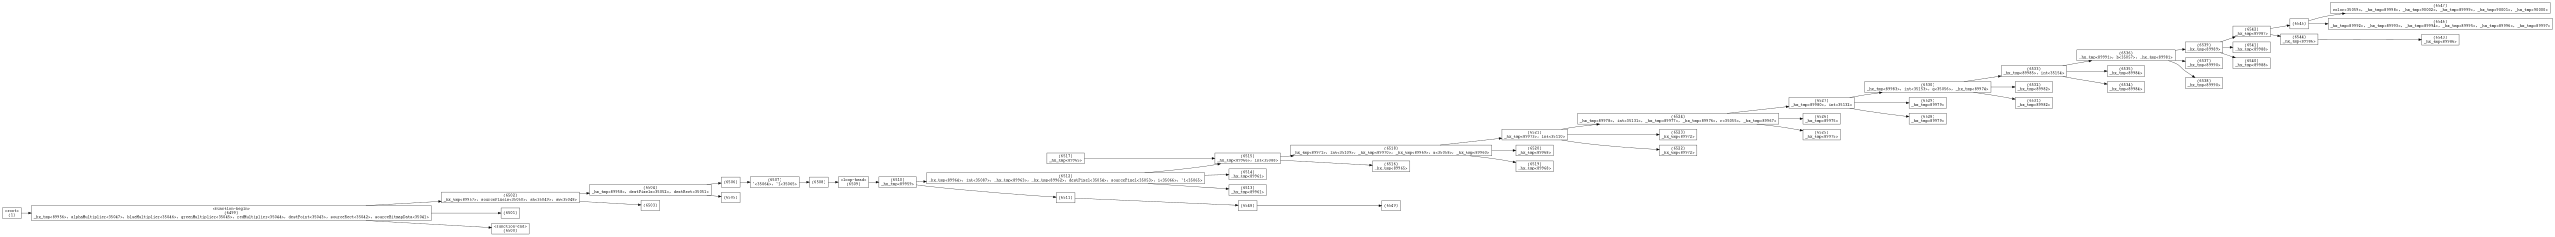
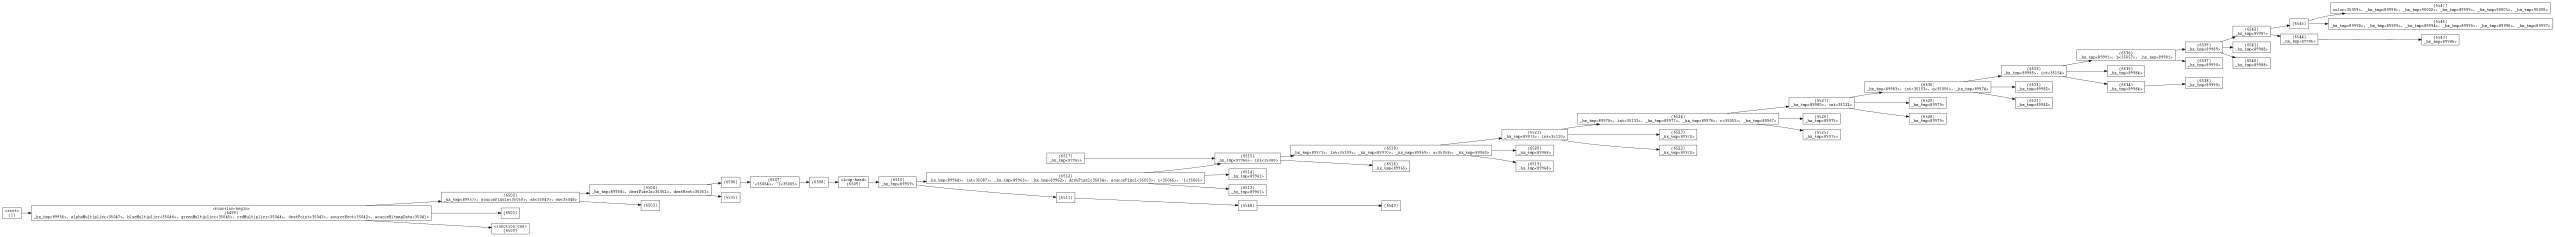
(2181, 67) -> (2164, 85)
